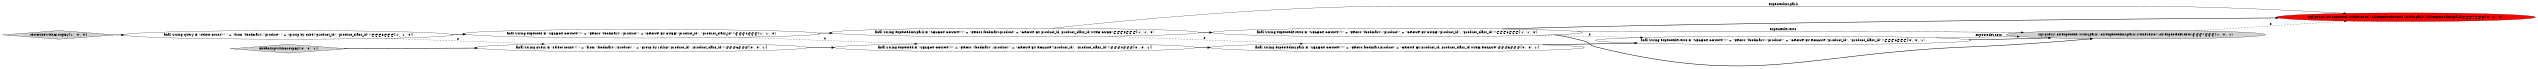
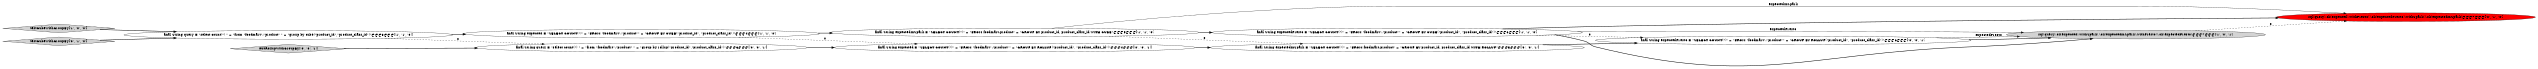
none -> (59, 41)
